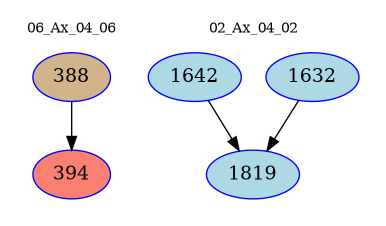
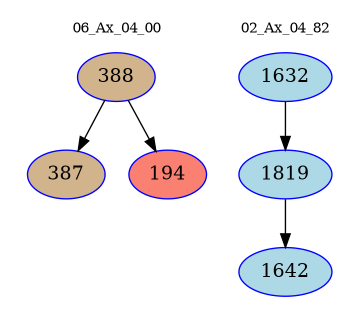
(72, 29) -> (117, 29)
(254, 29) -> (285, 29)
(220, 120) -> (285, 217)
none -> (66, 175)
(72, 175) -> (168, 175)
